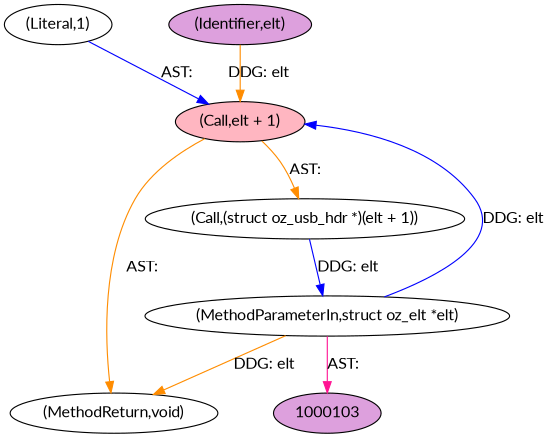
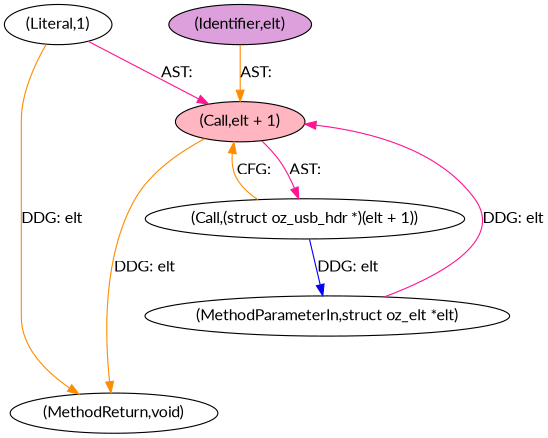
(143, 70) -> (143, 70)
(259, 73) -> (259, 73)
(281, 163) -> (281, 163)
none -> (238, 180)
(466, 189) -> (466, 189)
(145, 267) -> (145, 267)
(225, 363) -> (21, 223)
(327, 413) -> none
